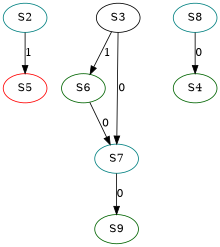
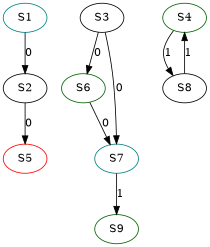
(25, 18) -> (25, 88)
none -> (25, 18)
(195, 18) -> (185, 88)
none -> (164, 49)
(29, 53) -> (29, 123)
(108, 53) -> (98, 53)
(199, 53) -> (189, 53)
(121, 194) -> (121, 194)
